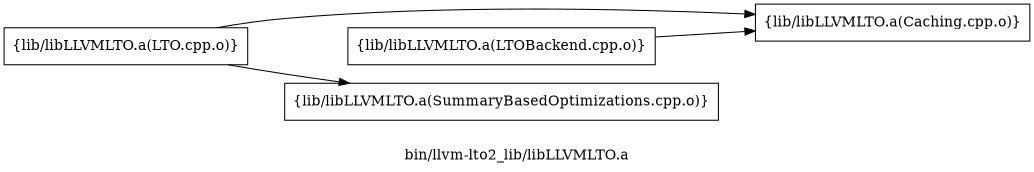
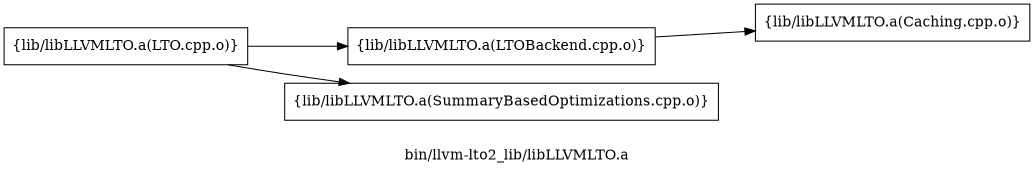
(480, 9) -> (292, 46)
